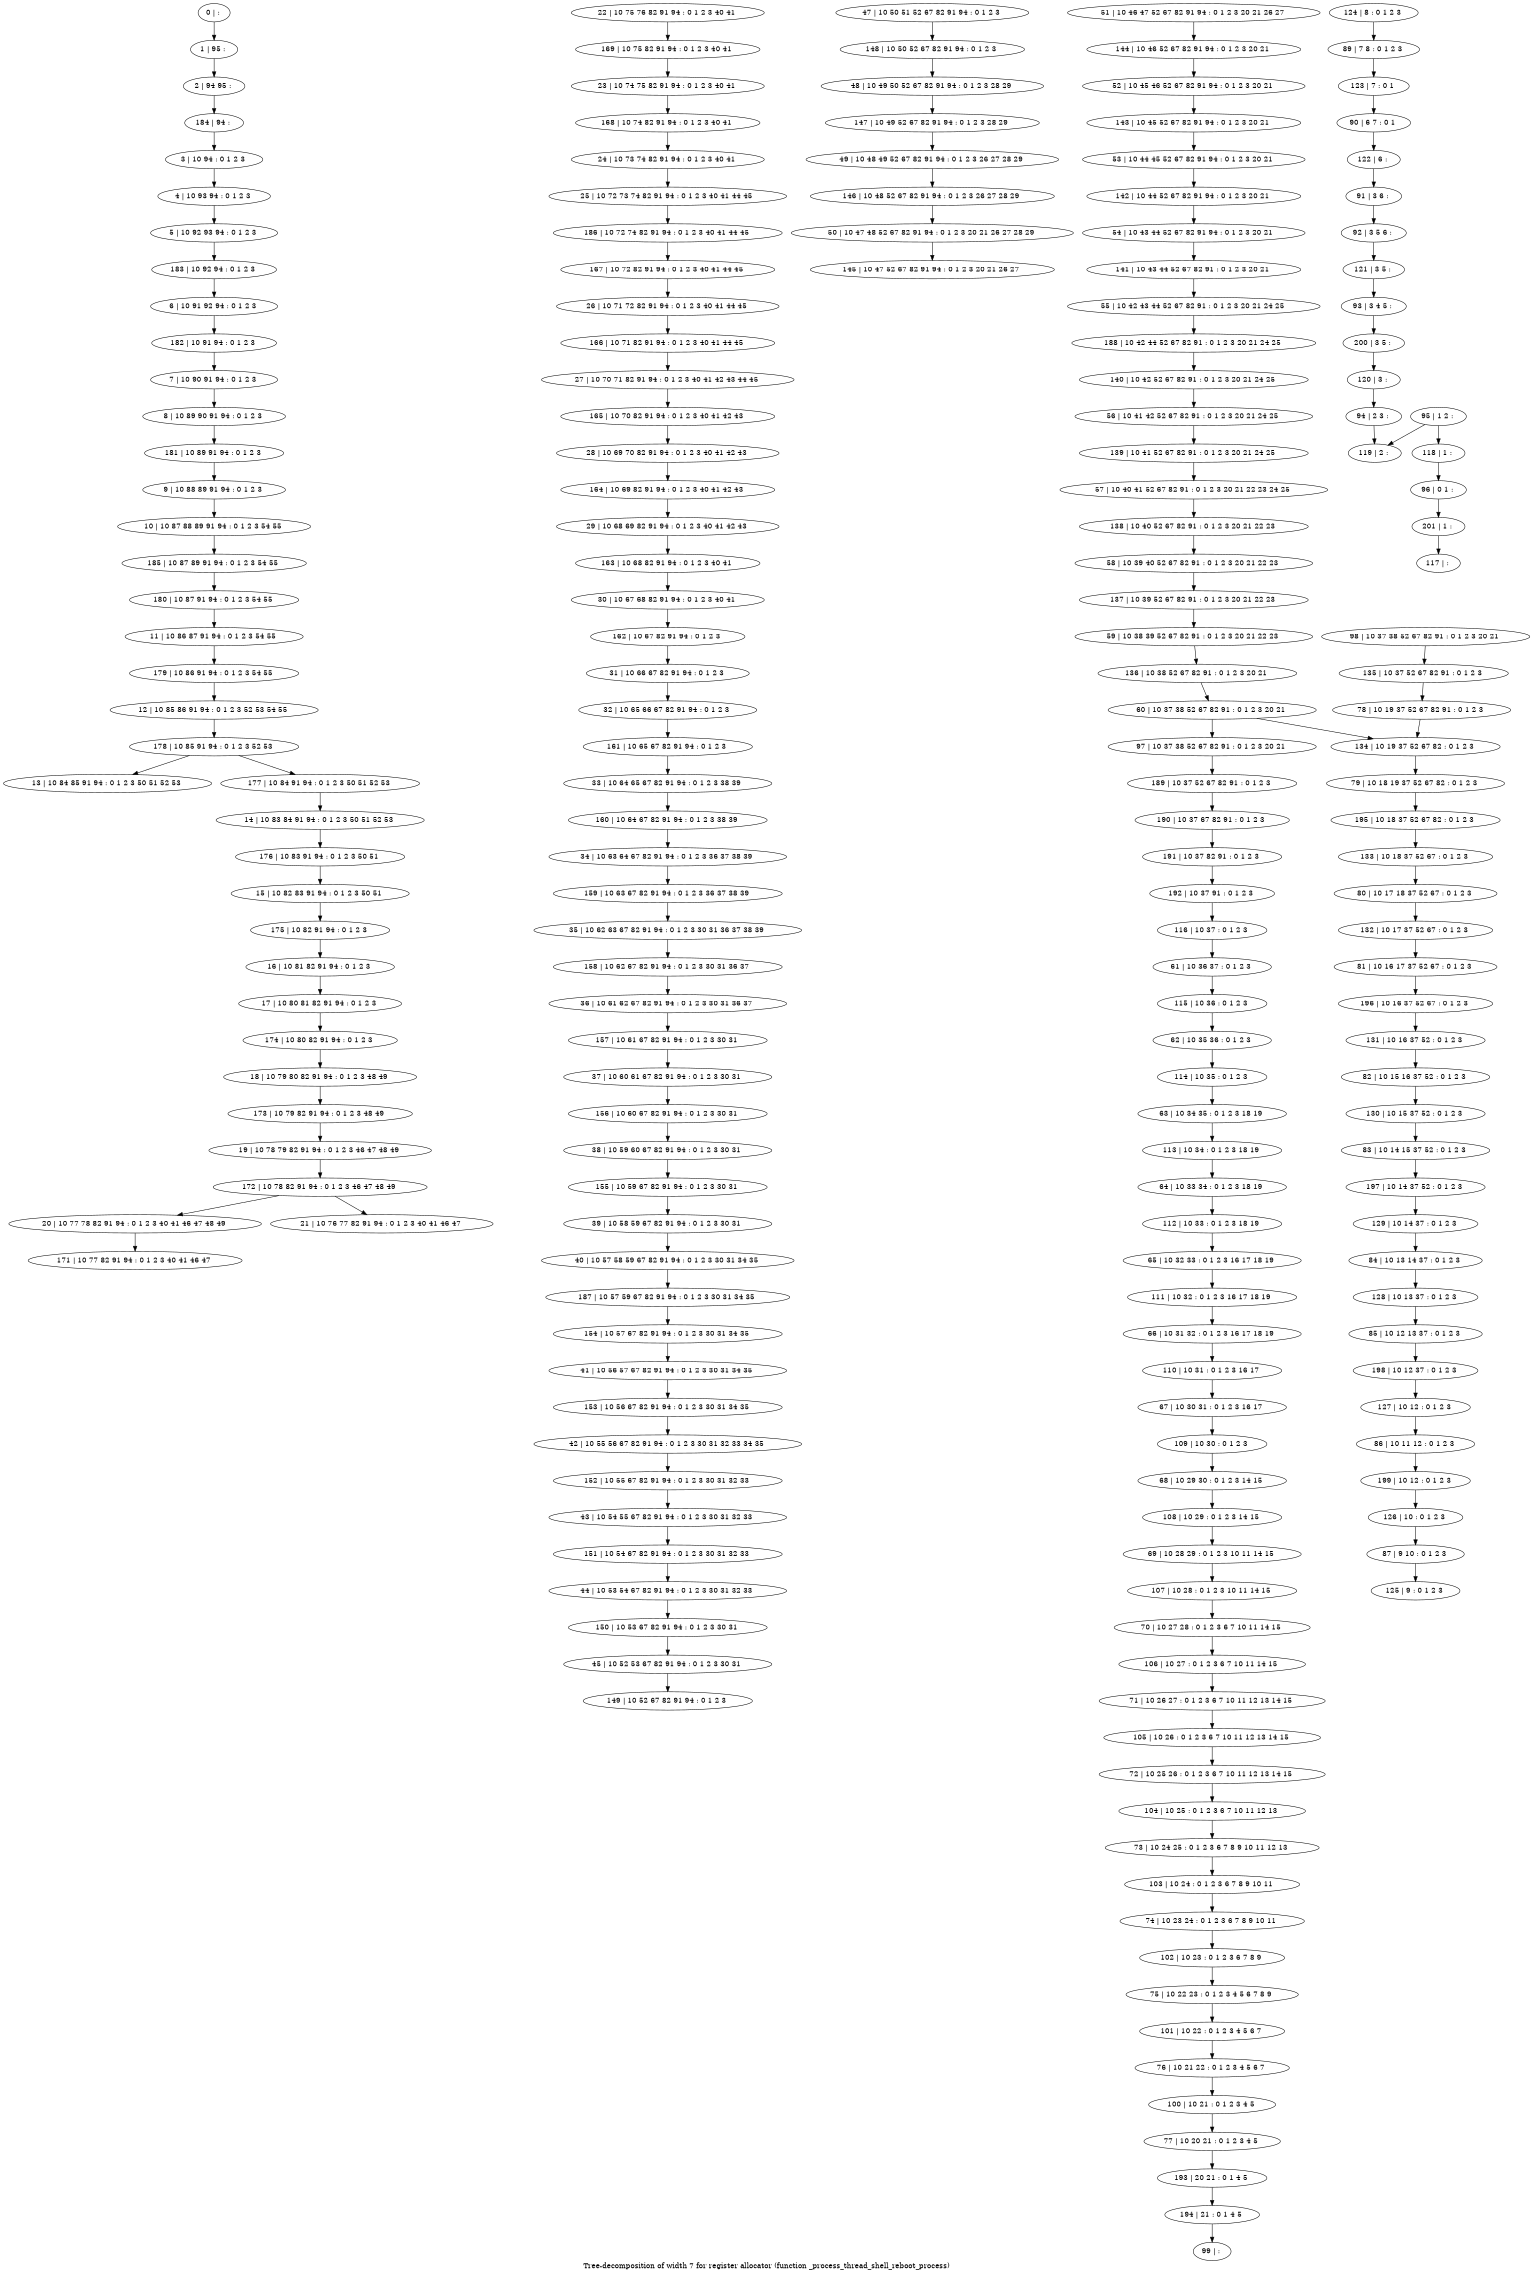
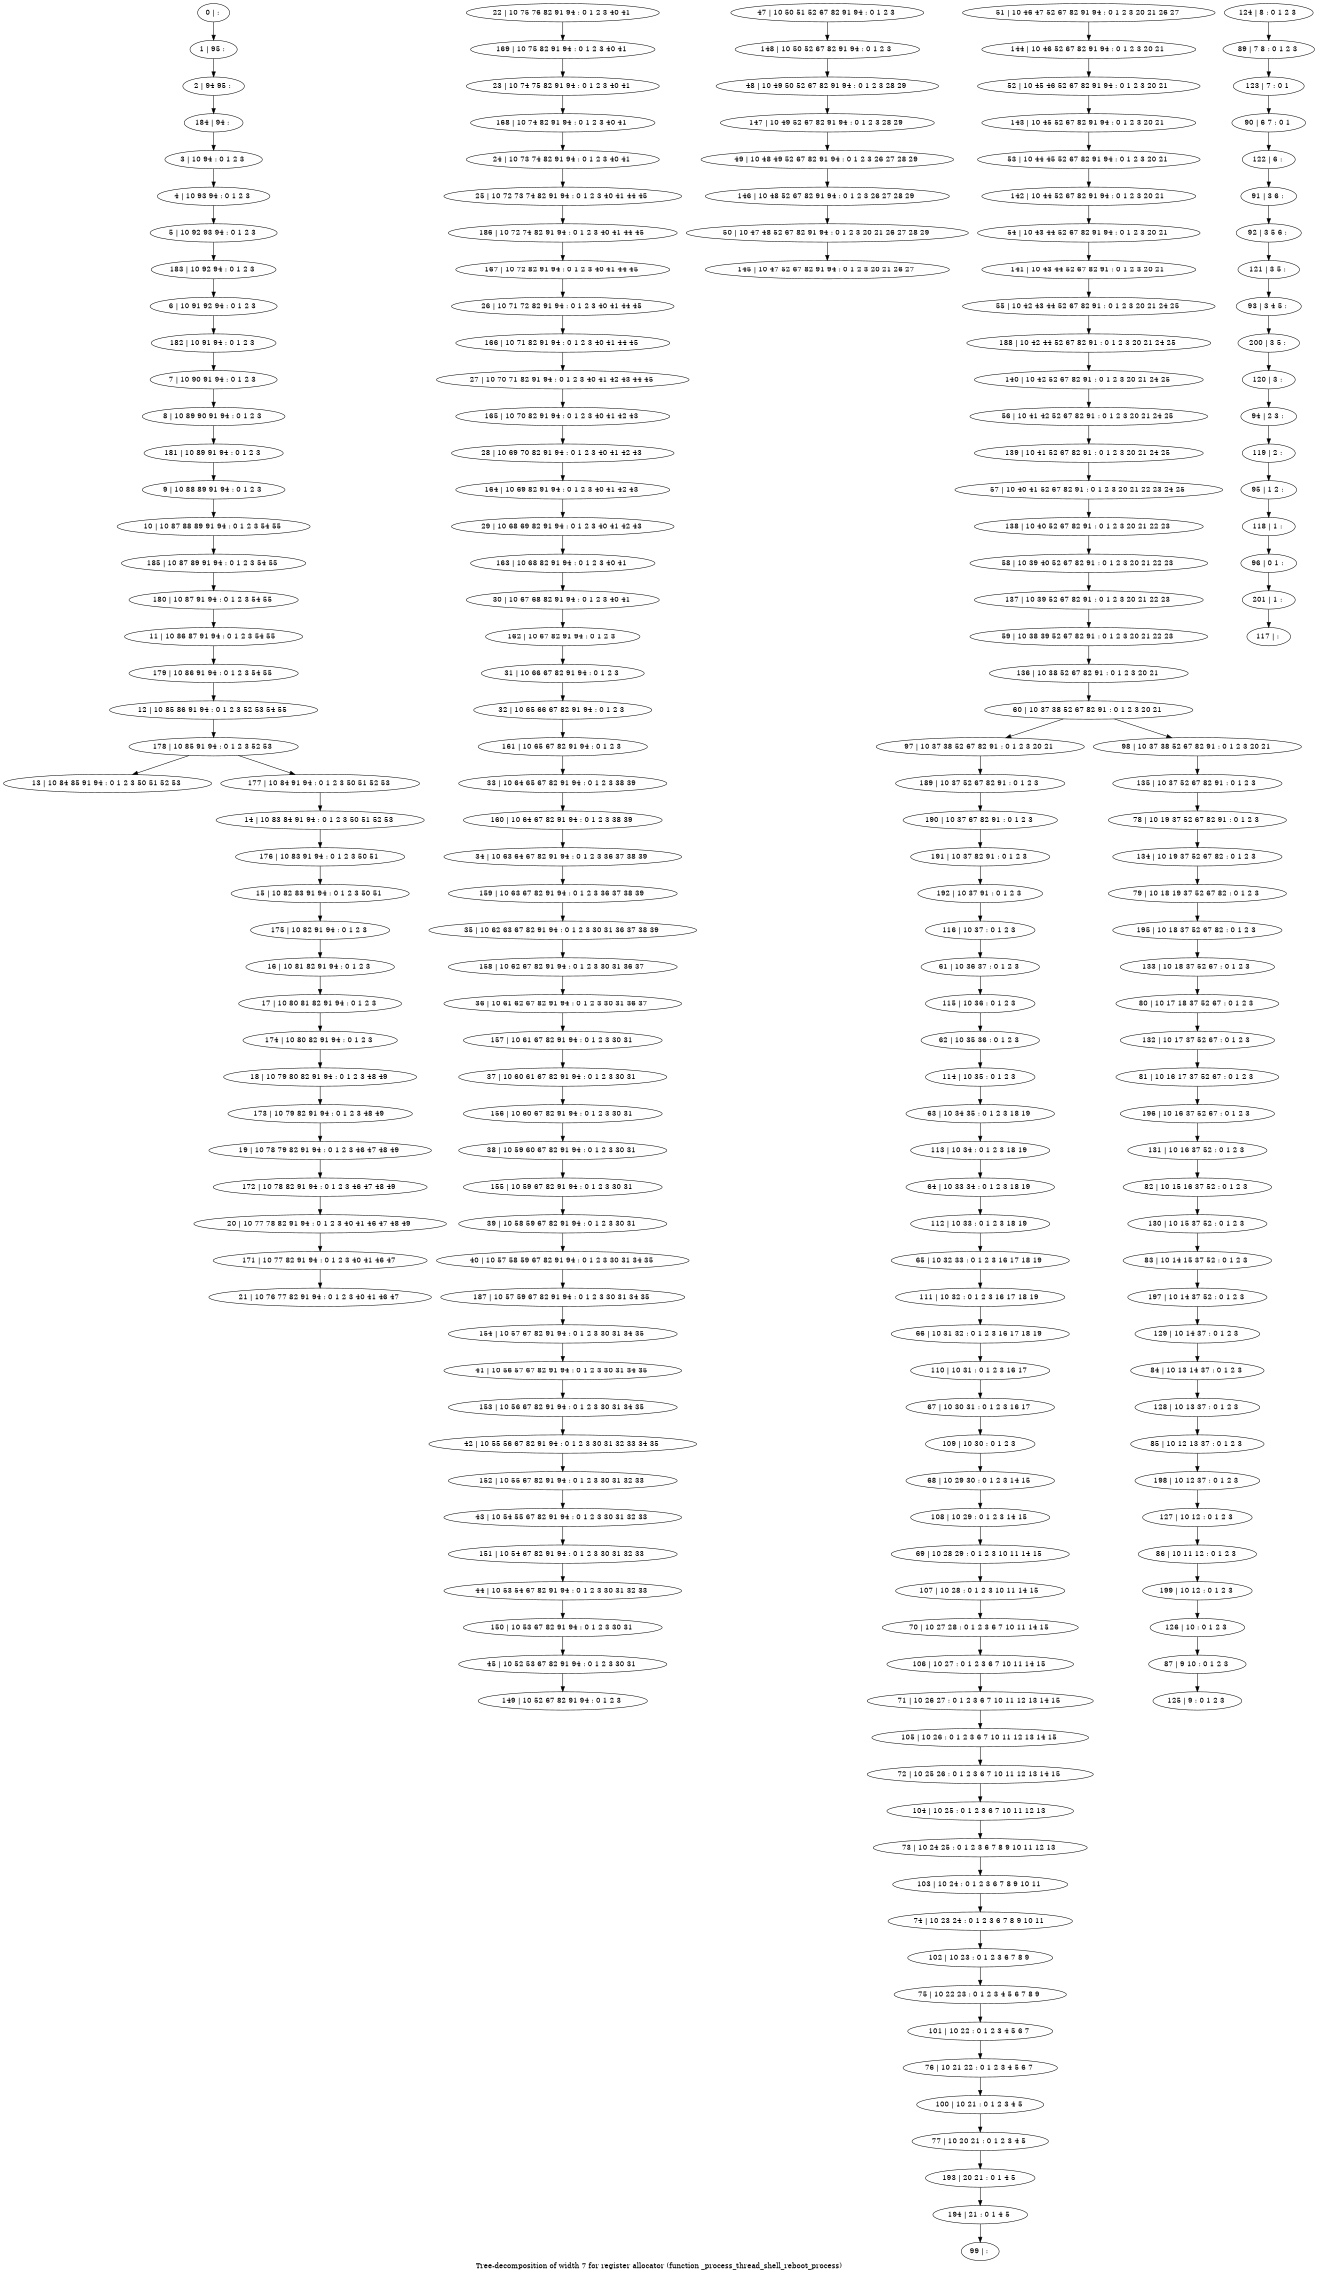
(1409, 434) -> (1269, 469)
(1312, 728) -> (1141, 728)
(349, 1204) -> (320, 1276)
